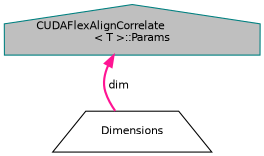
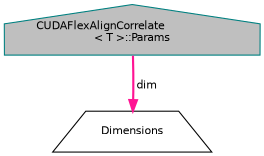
(105, 89) -> (133, 78)
